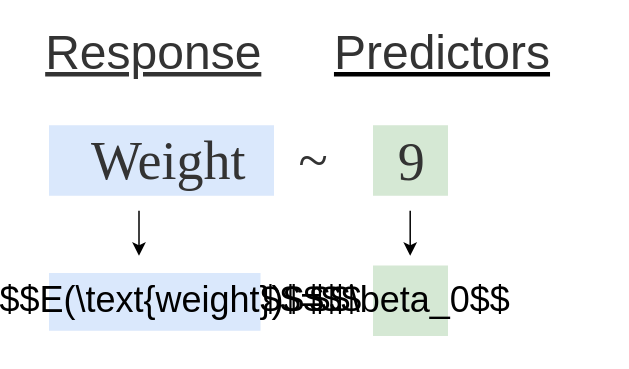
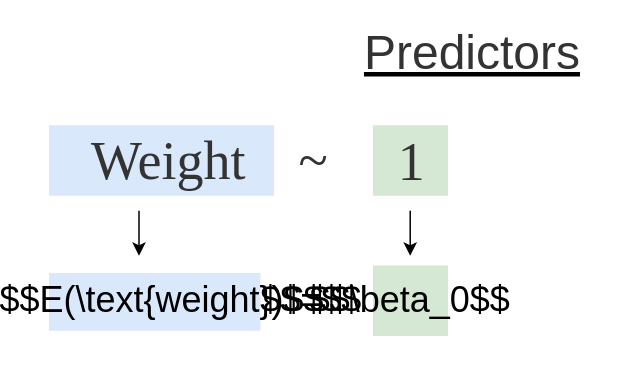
(154, 53) -> none
(443, 53) -> (473, 53)
(403, 142) -> (403, 142)
